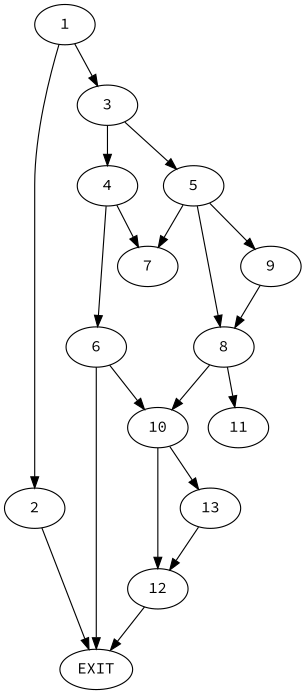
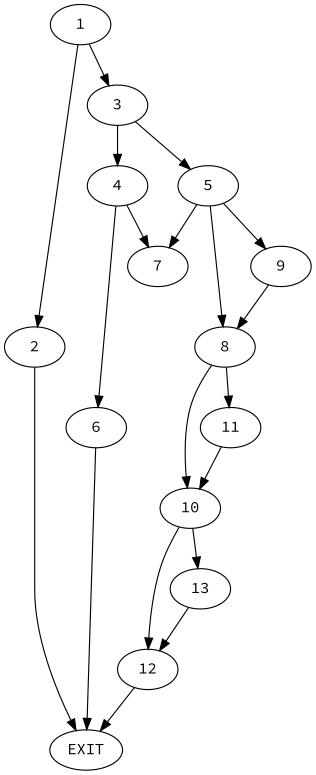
(124, 383) -> (213, 463)
